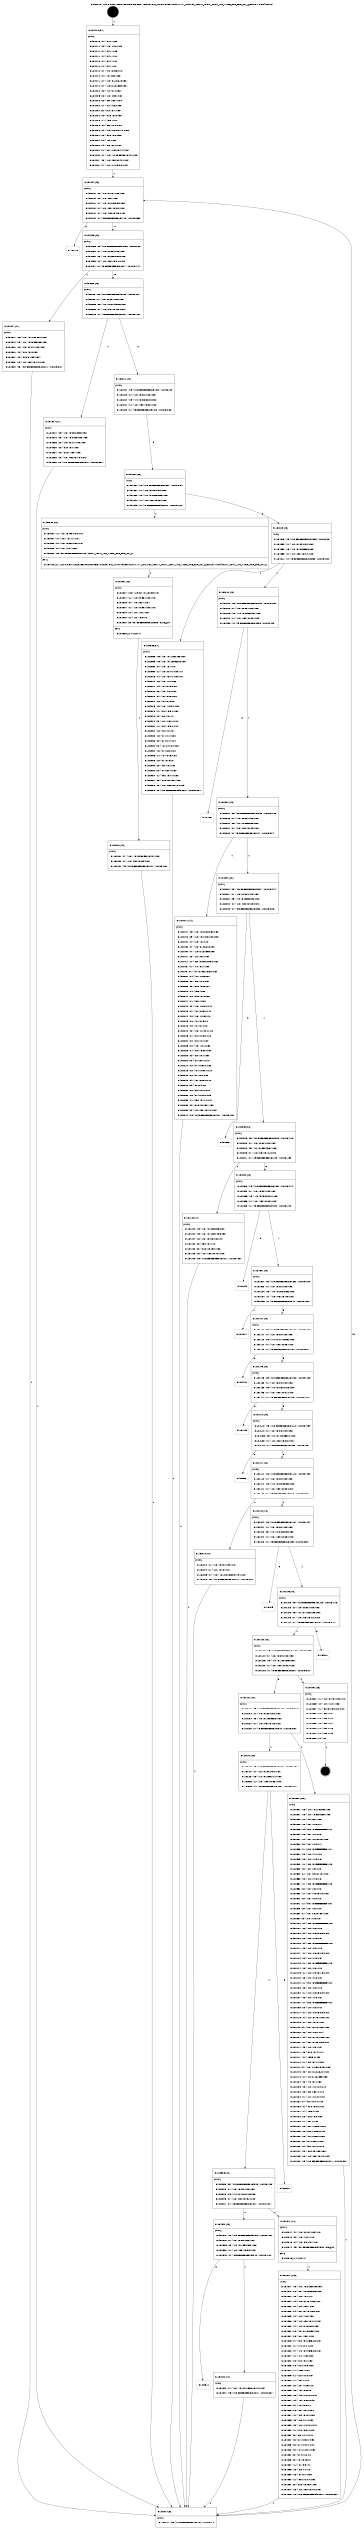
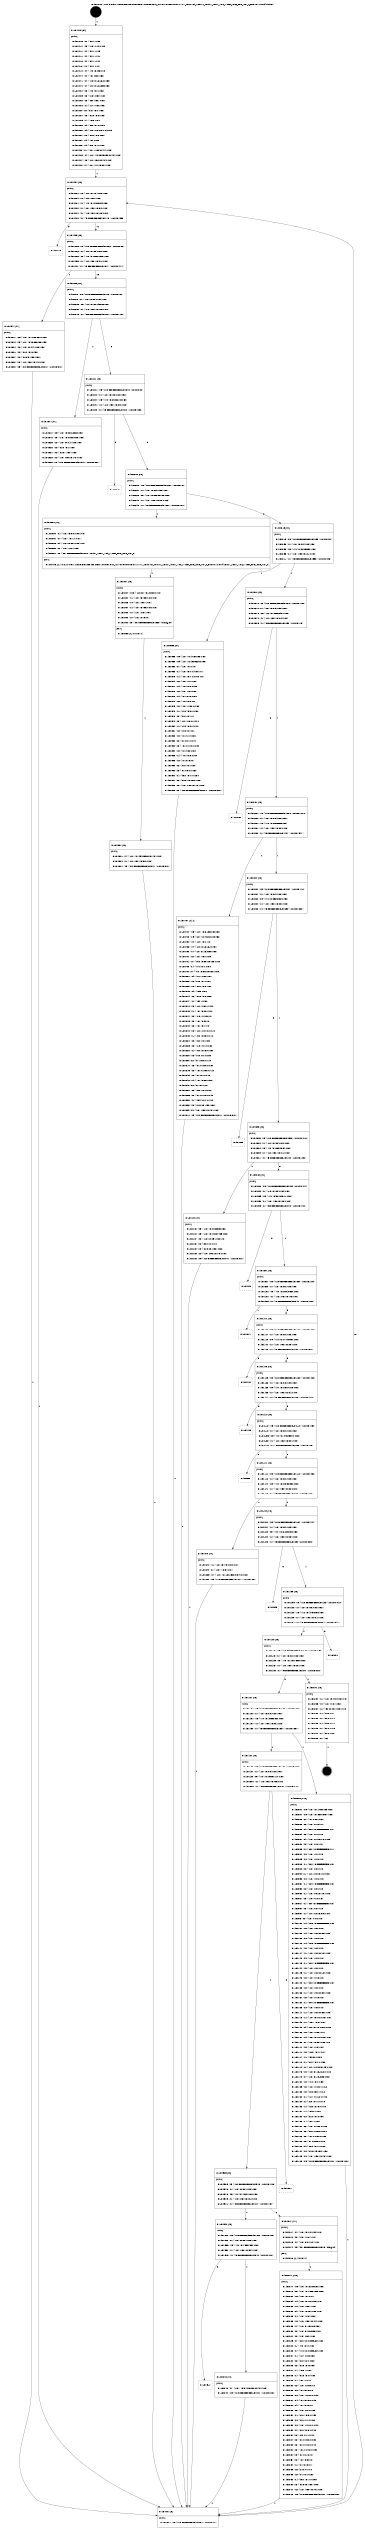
none -> (115, 490)
